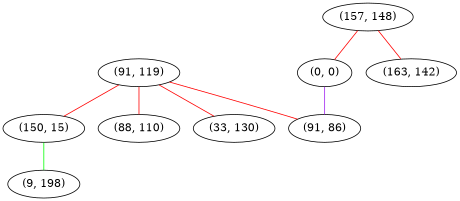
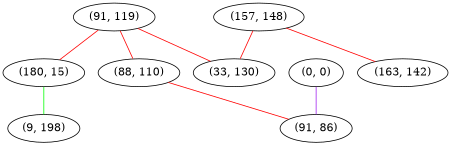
(346, 45) -> (247, 45)
(234, 100) -> (228, 101)
(44, 128) -> (44, 73)
